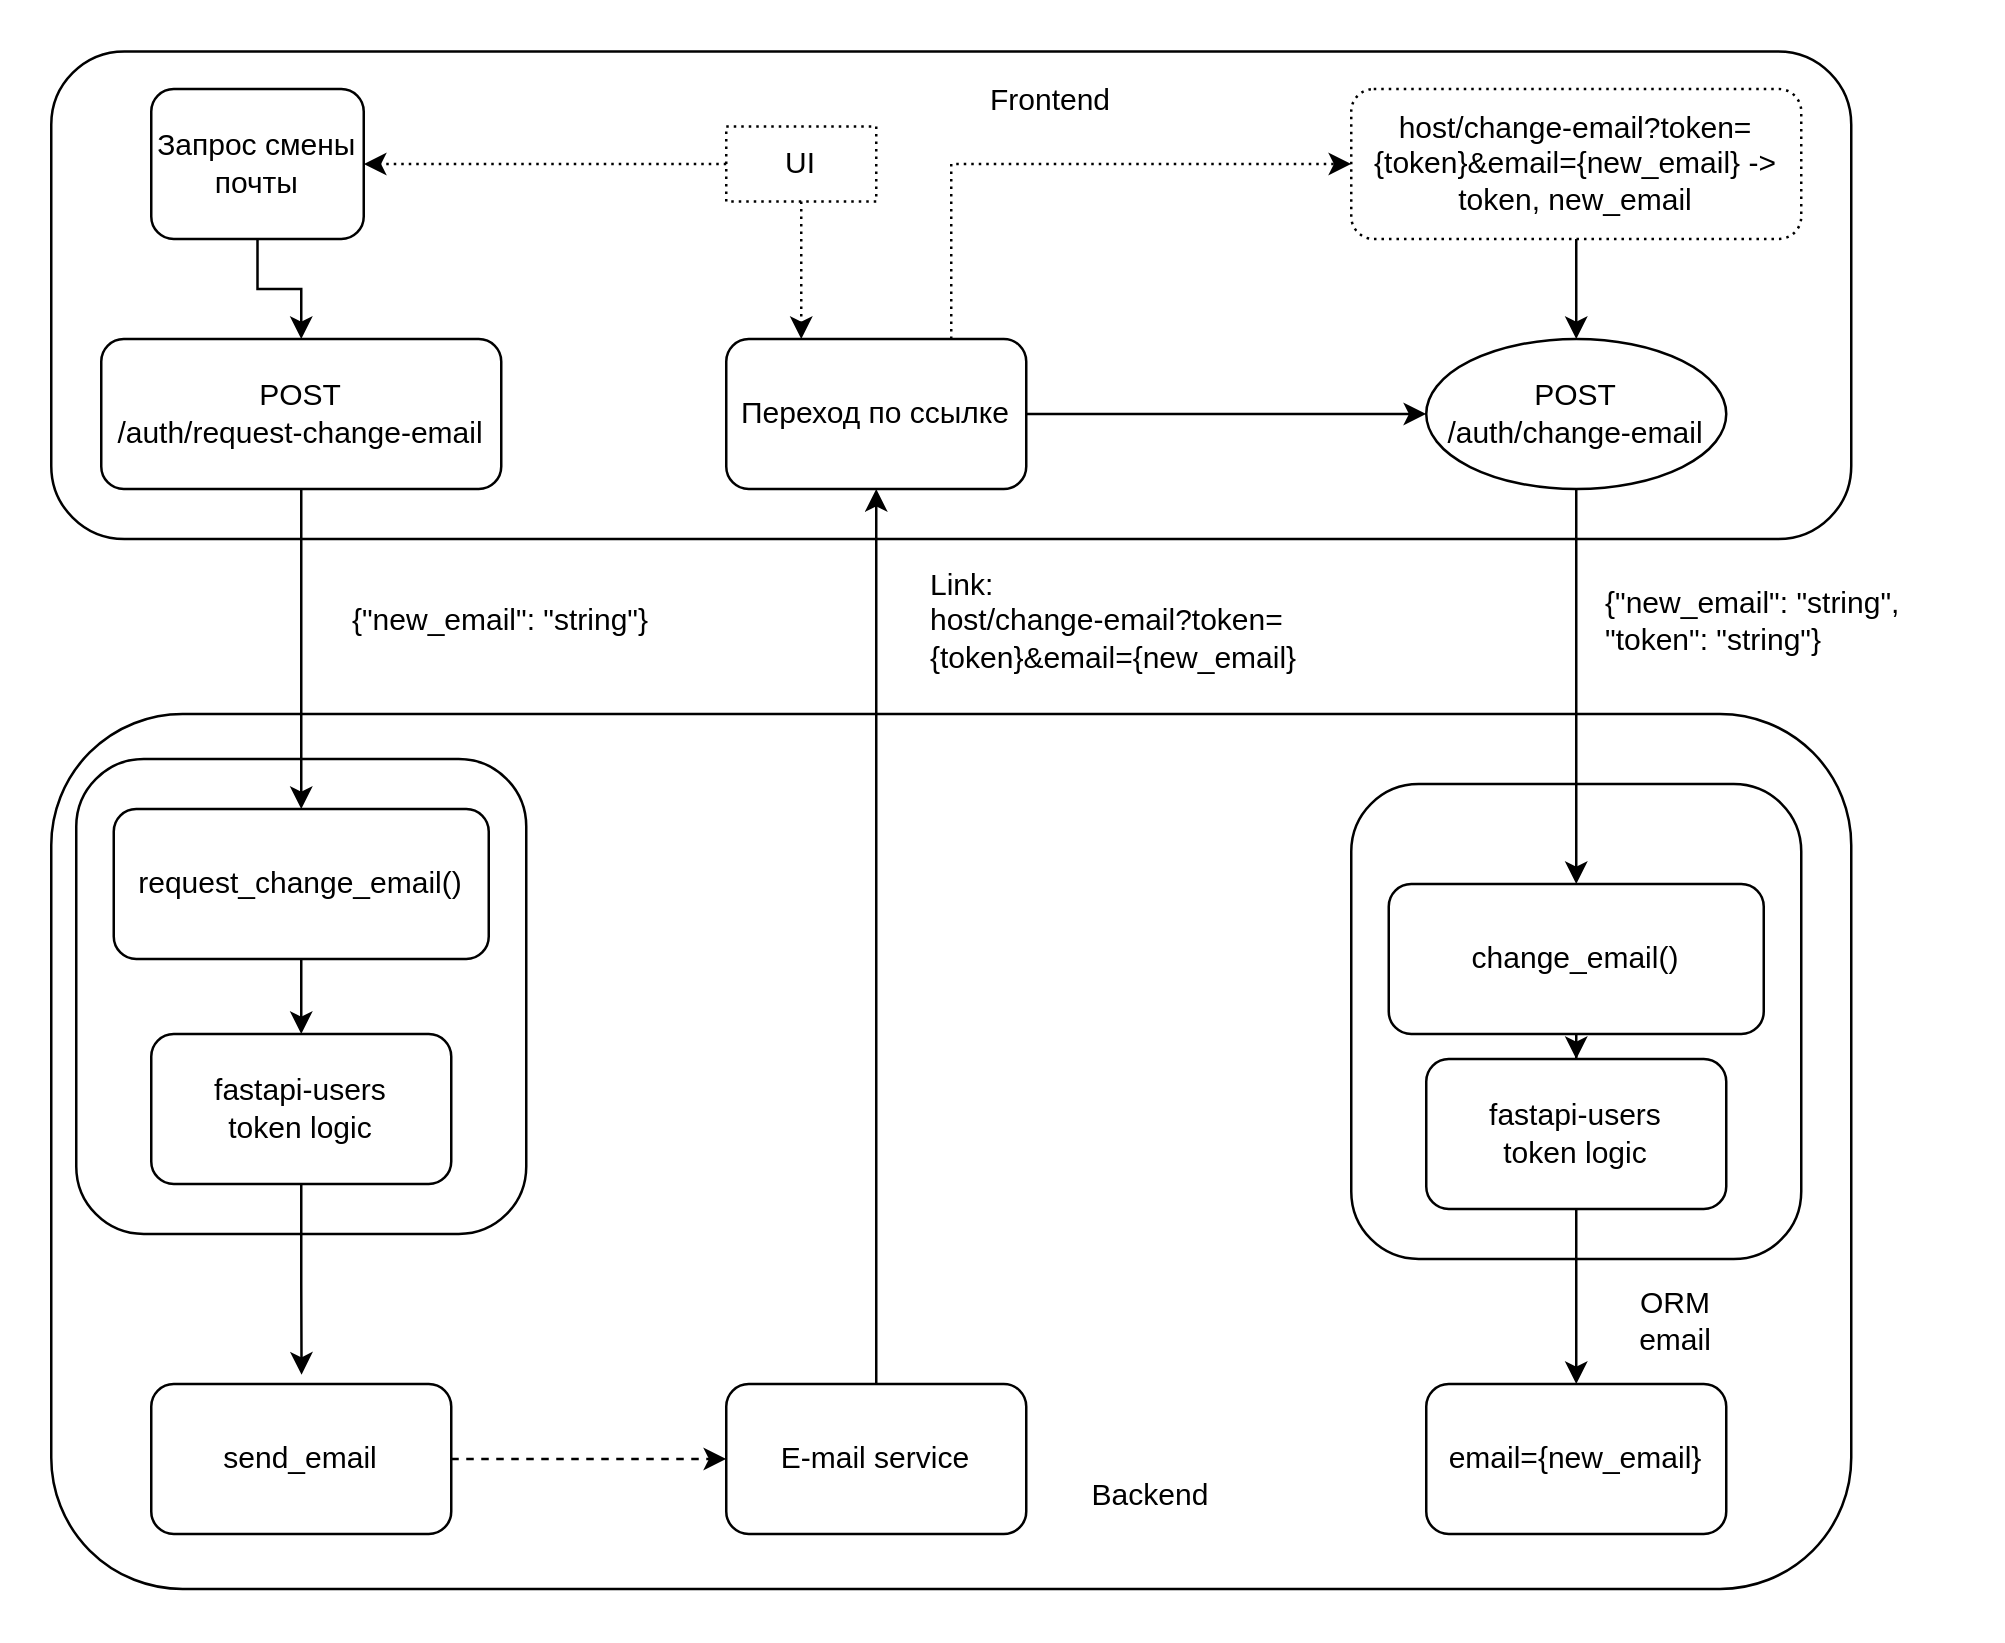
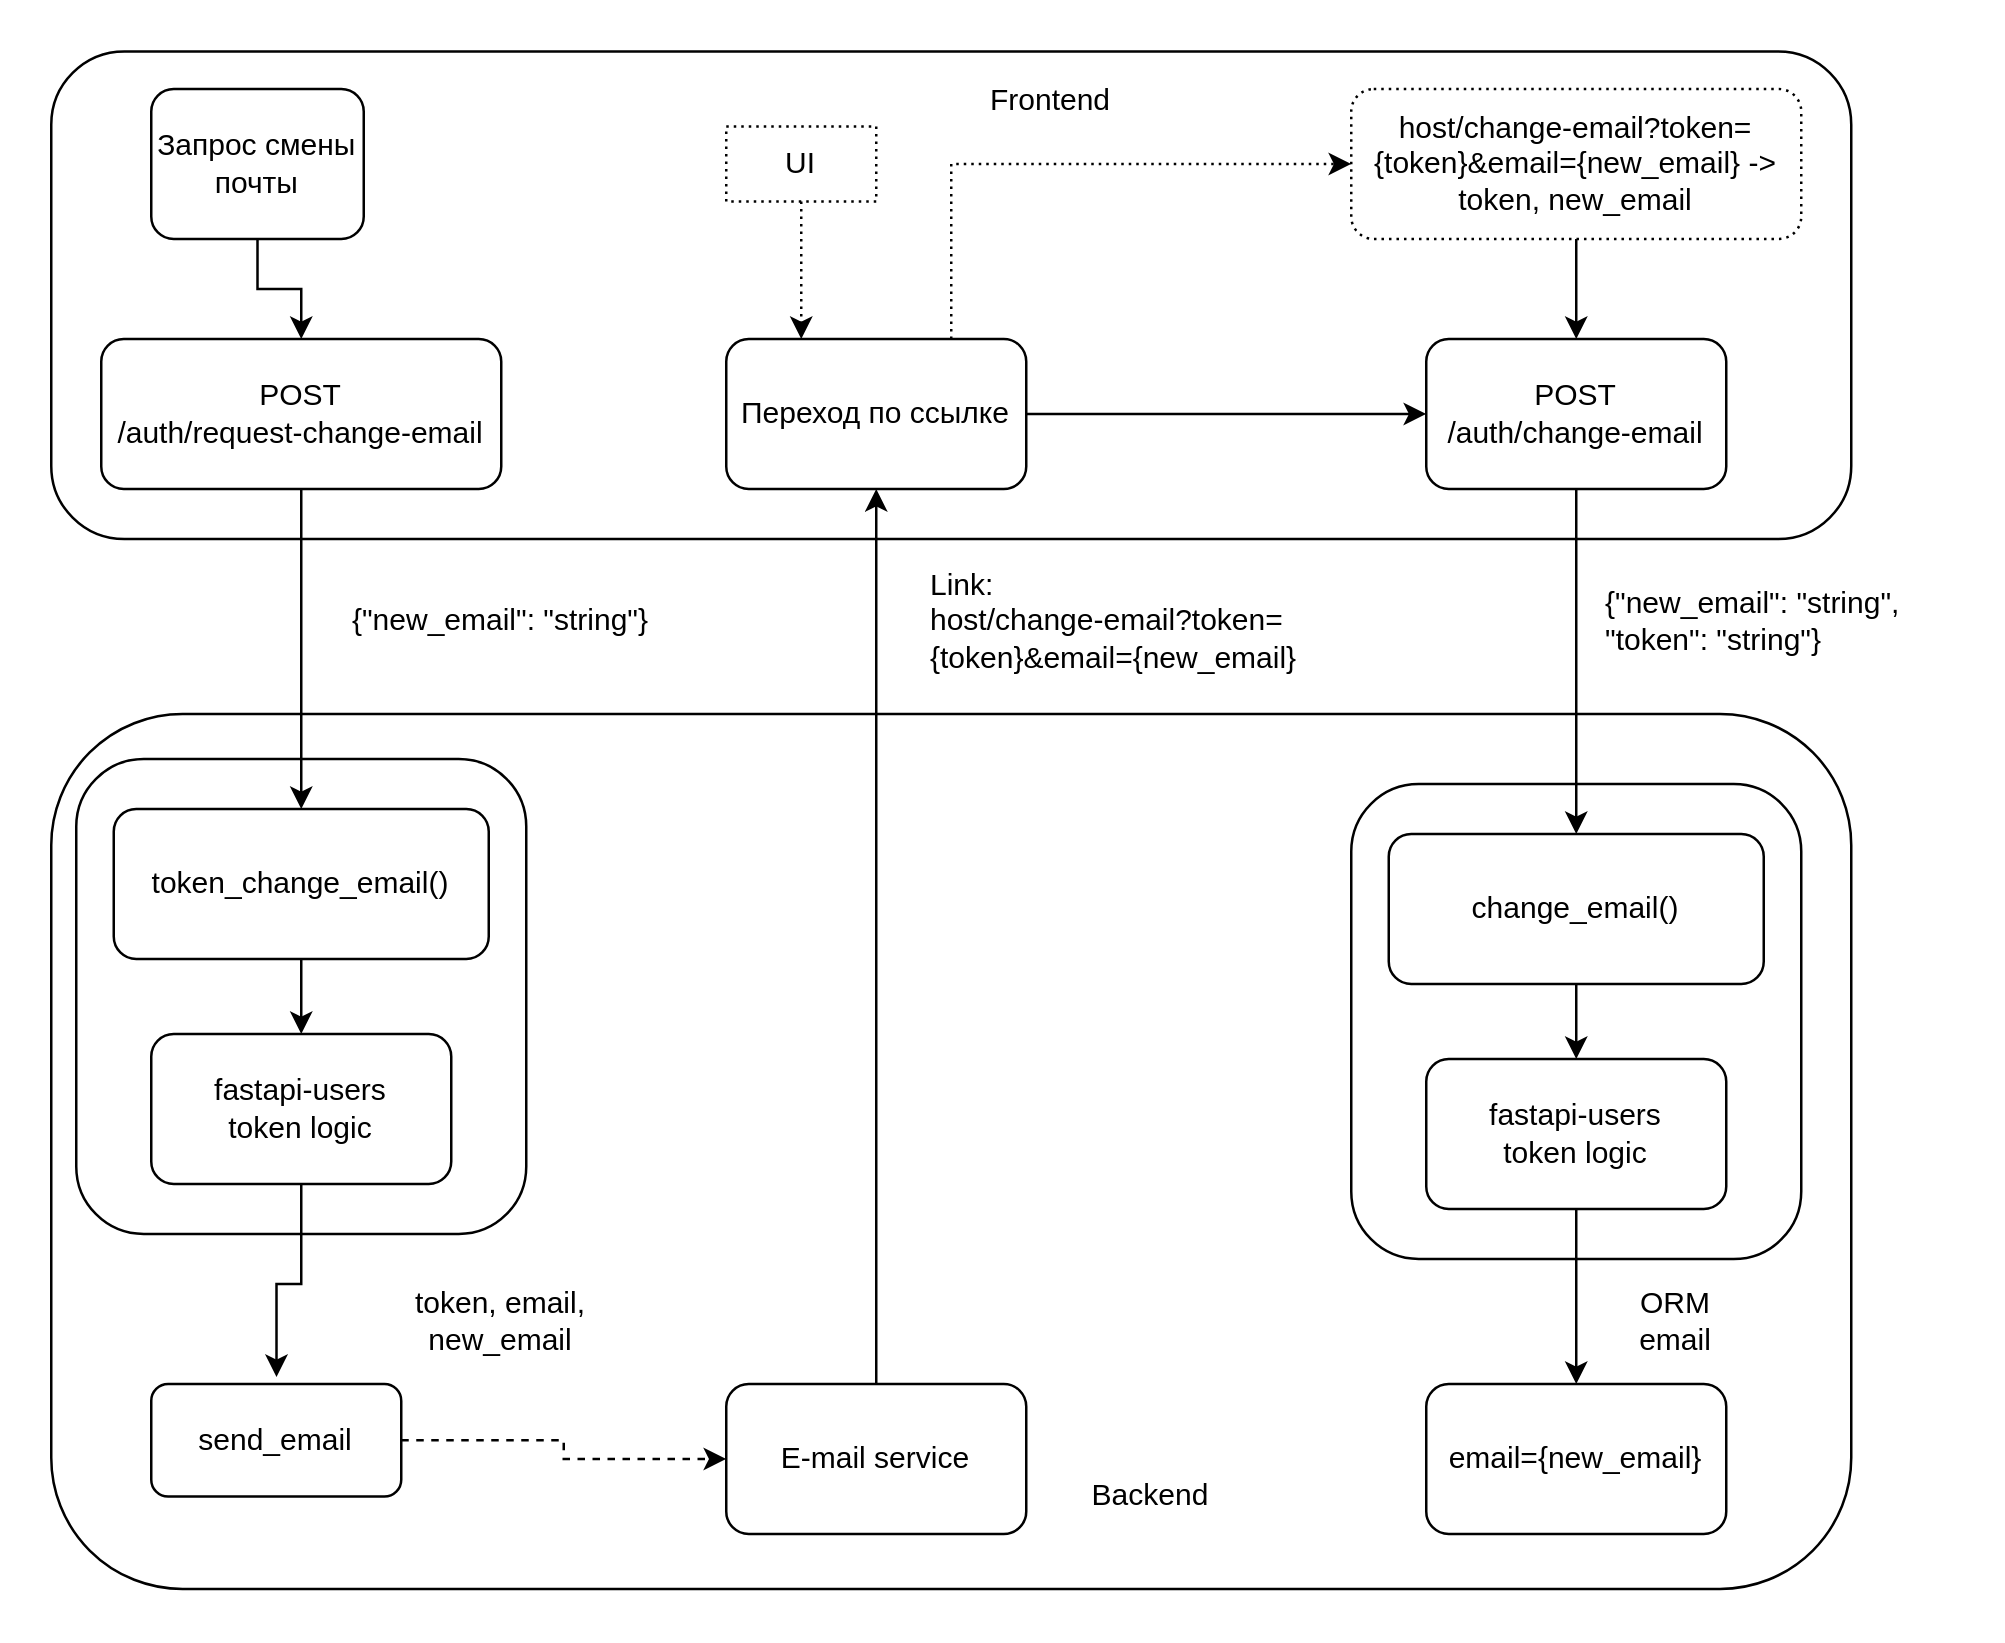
(553, 164) -> none
(1576, 414) -> (1576, 414)
(301, 884) -> (301, 884)
(1576, 959) -> (1576, 909)
none -> (501, 1321)
(301, 1459) -> (276, 1440)
